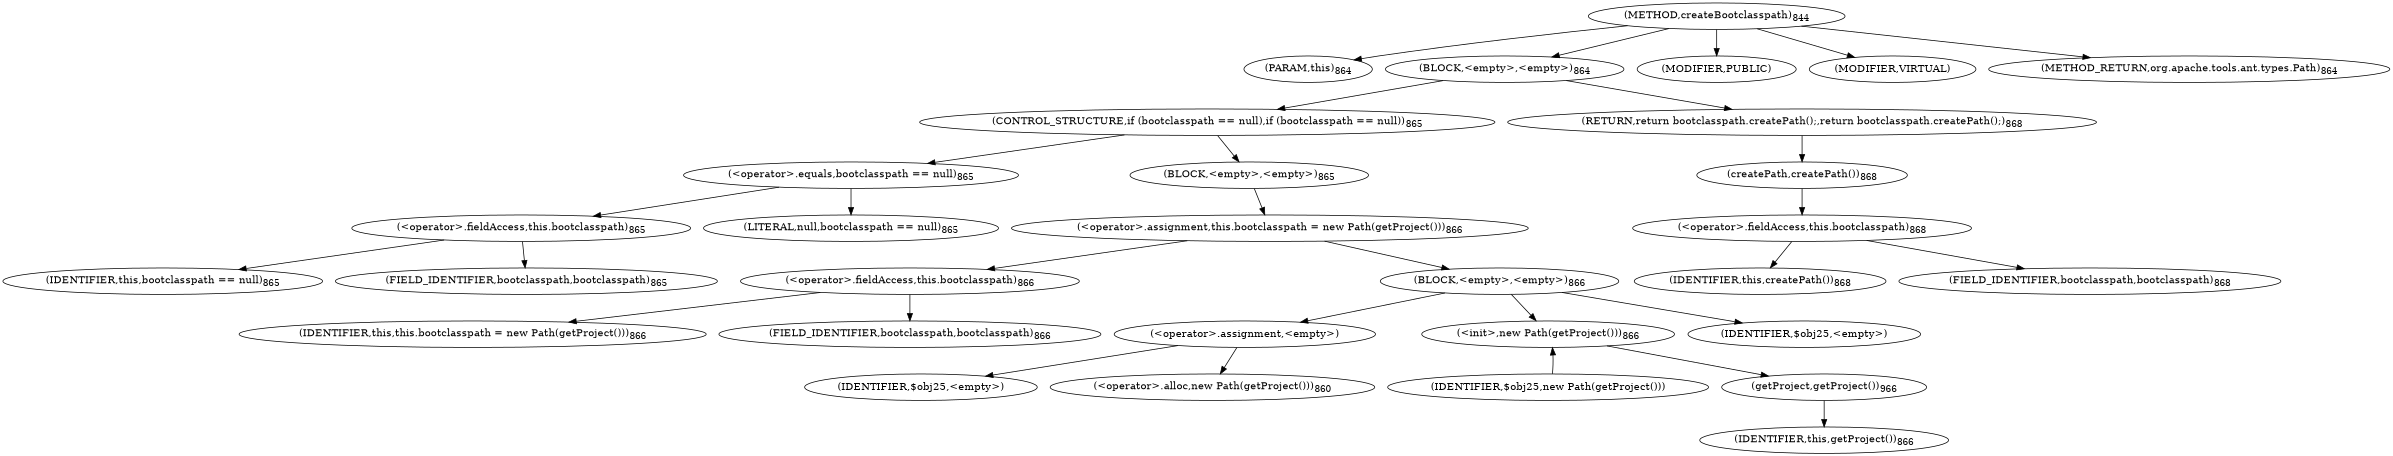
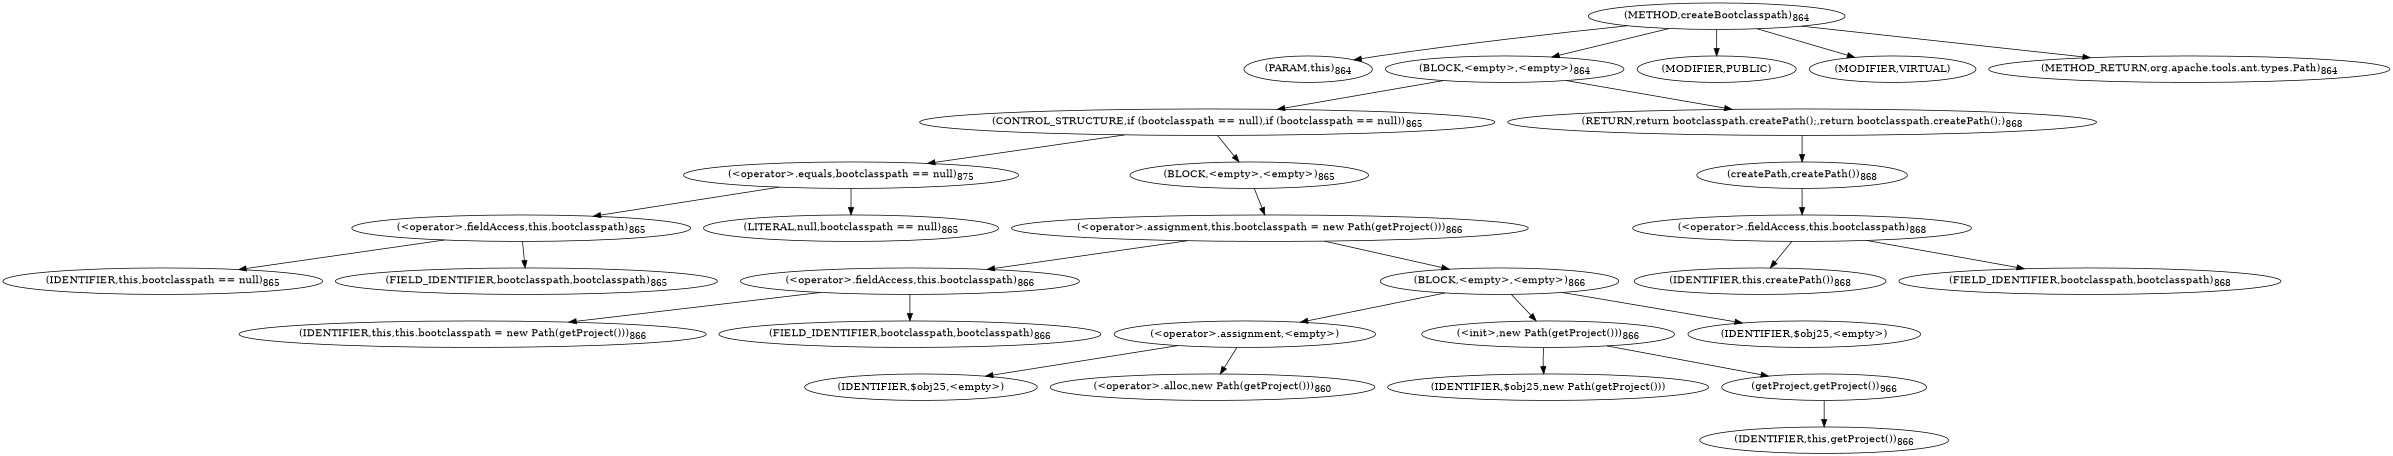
(1801, 15) -> (1801, 15)
(965, 174) -> (965, 174)
(1553, 364) -> (1543, 357)
